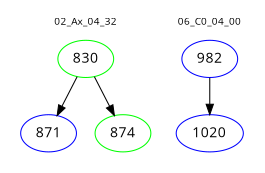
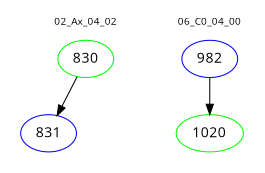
(86, 22) -> (86, 22)
(49, 133) -> (49, 133)
(123, 133) -> none
(210, 133) -> (210, 133)
